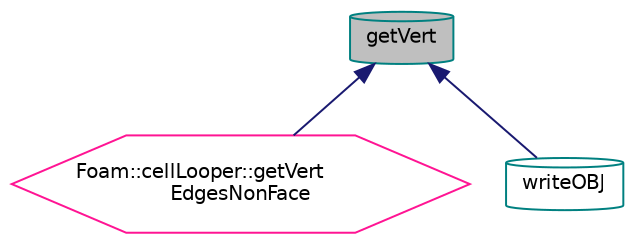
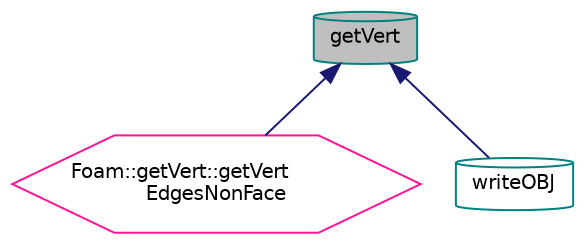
(241, 184) -> (216, 184)
